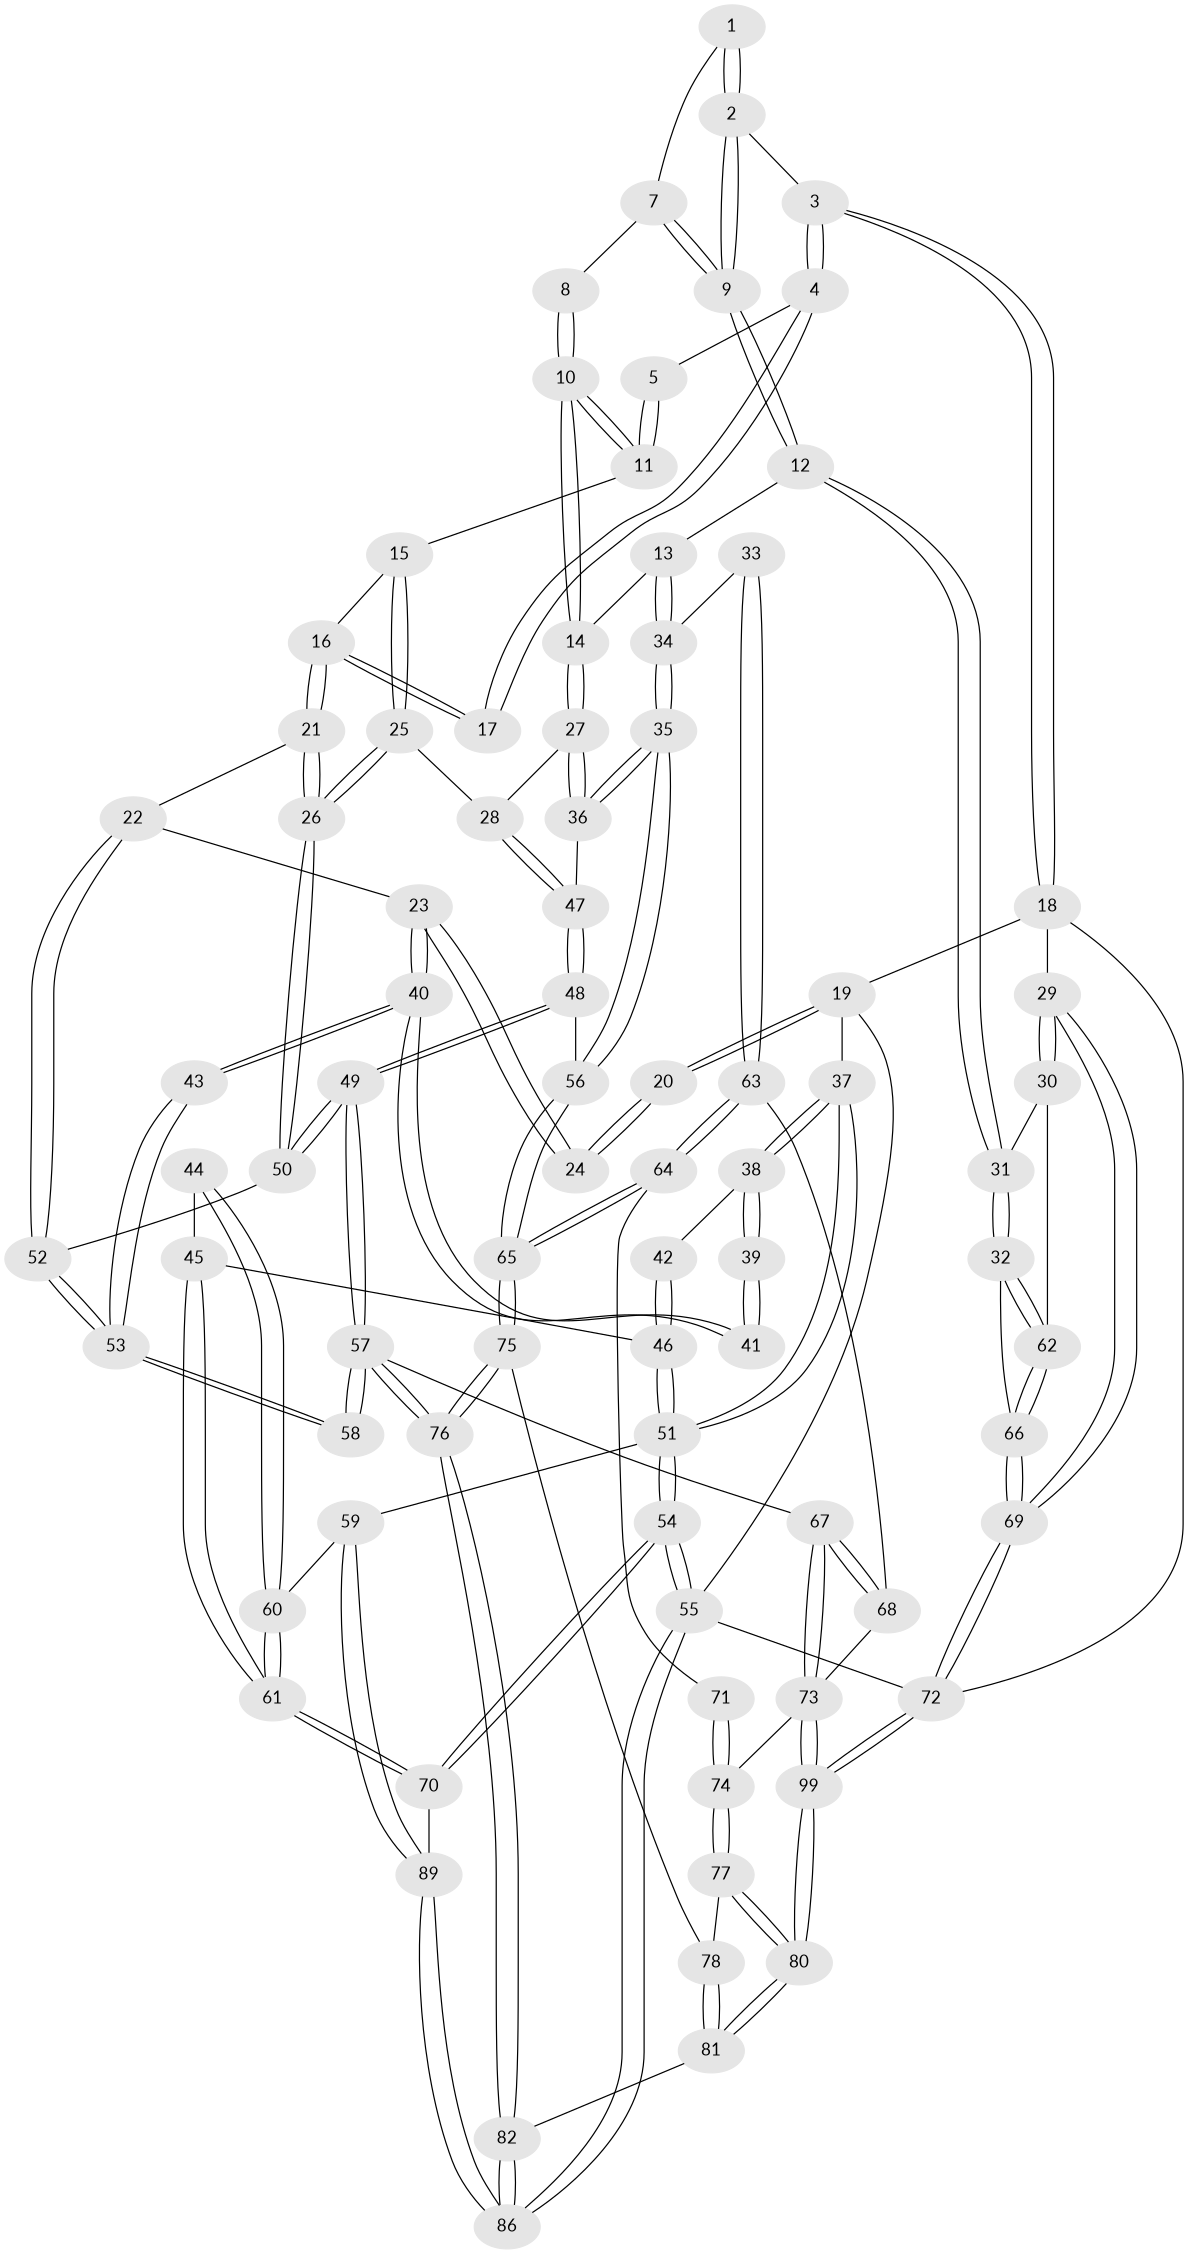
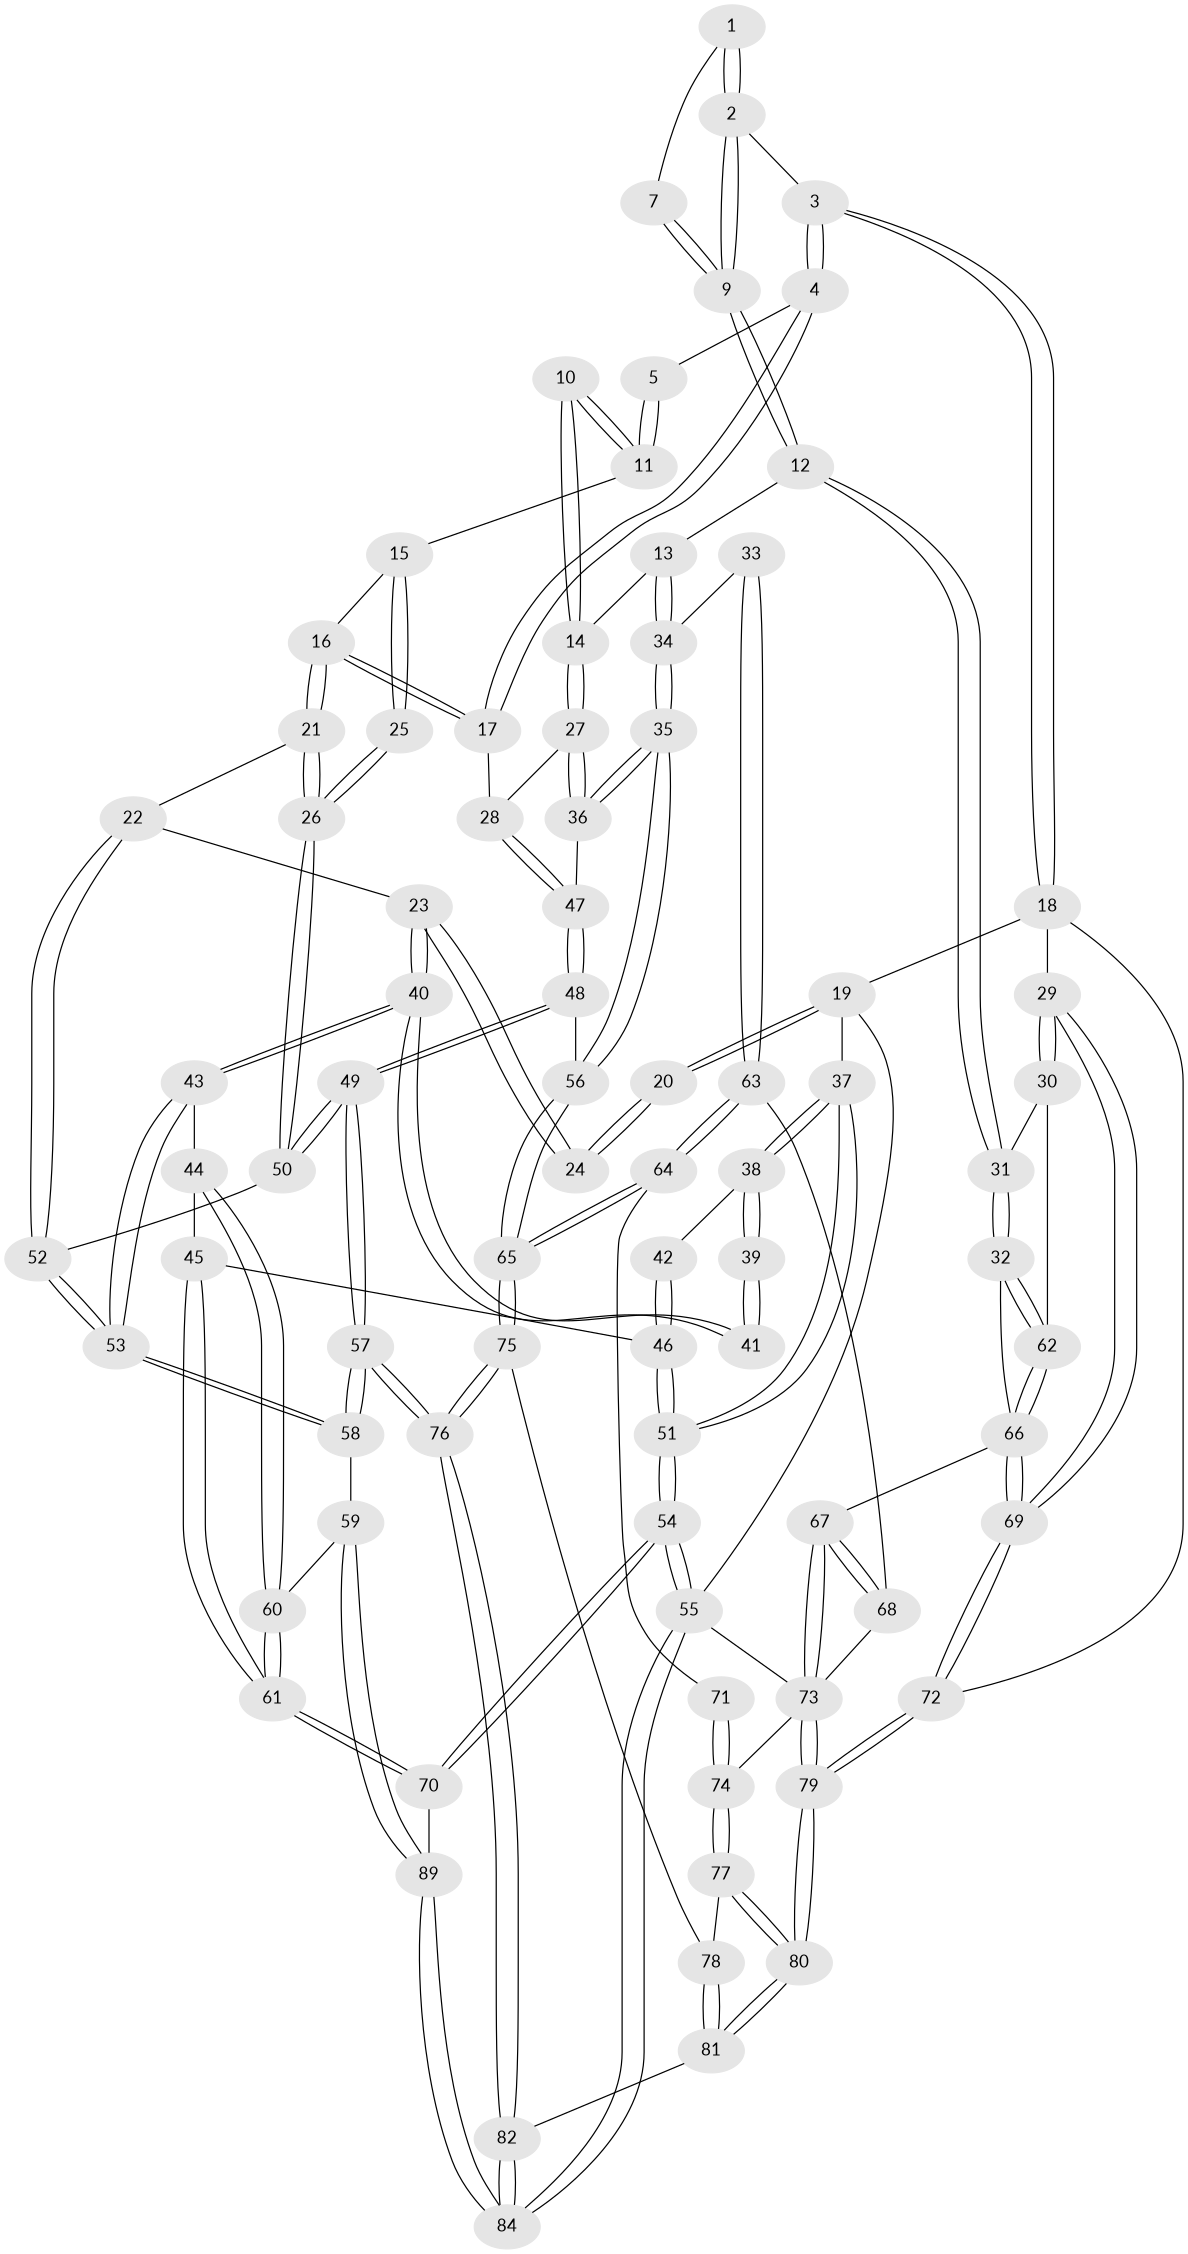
(566, 291) -> none
(445, 775) -> (489, 775)
none -> (194, 1127)
(587, 1443) -> (917, 1479)
(509, 1479) -> (351, 1479)
(797, 1650) -> (749, 1655)
(809, 1787) -> (809, 1787)
(507, 2227) -> (507, 2227)
